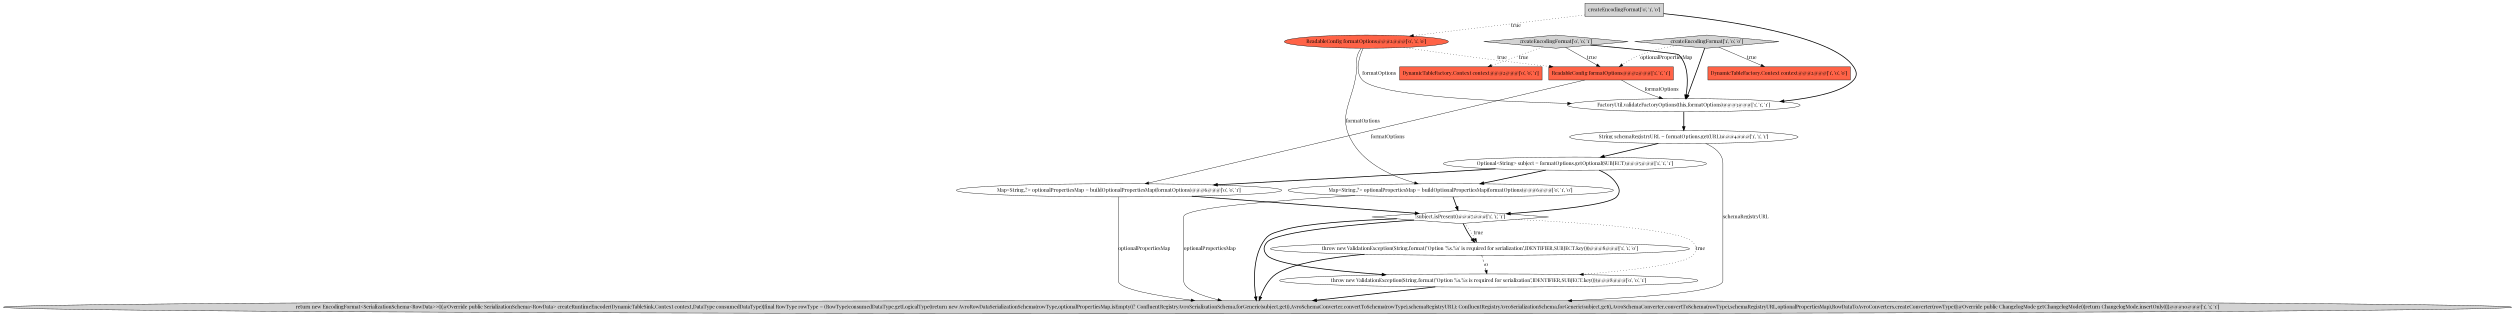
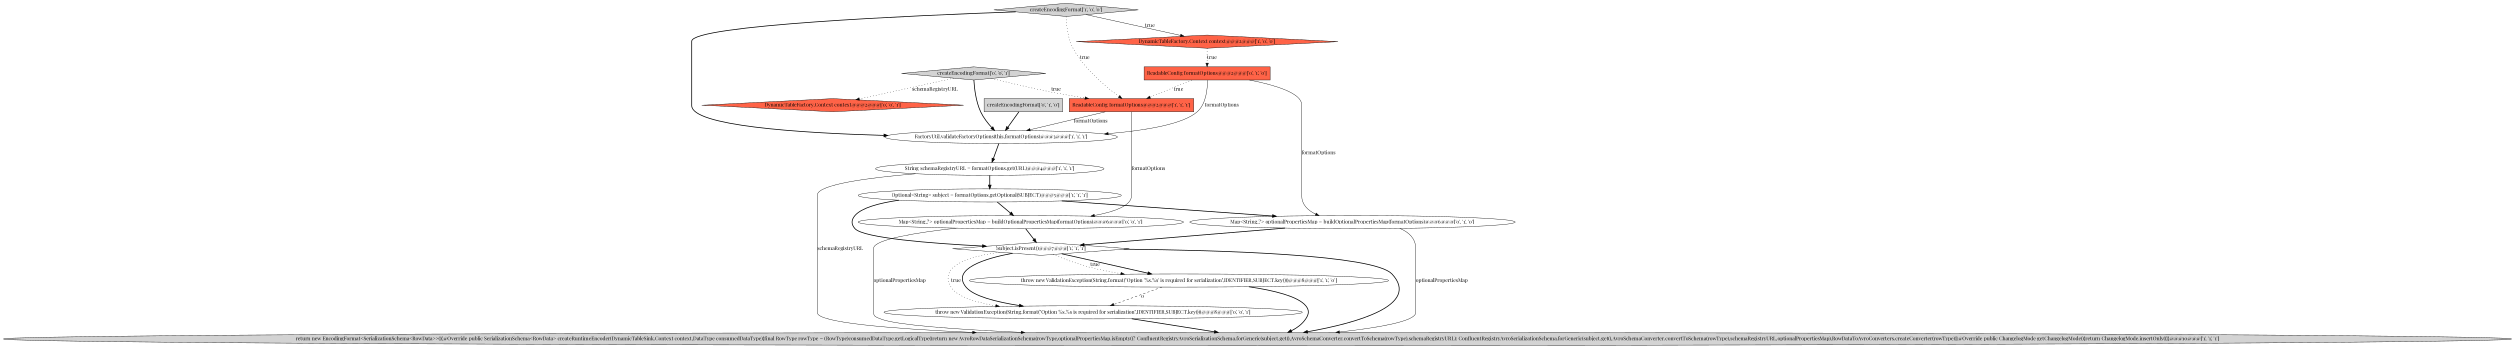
(1499, 25) -> (1207, 56)
(1366, 42) -> (1207, 73)
(1581, 56) -> (1038, 89)
(1524, 58) -> (935, 89)
(1666, 58) -> (1085, 58)
(1471, 73) -> (833, 105)
(1779, 73) -> (1207, 42)
